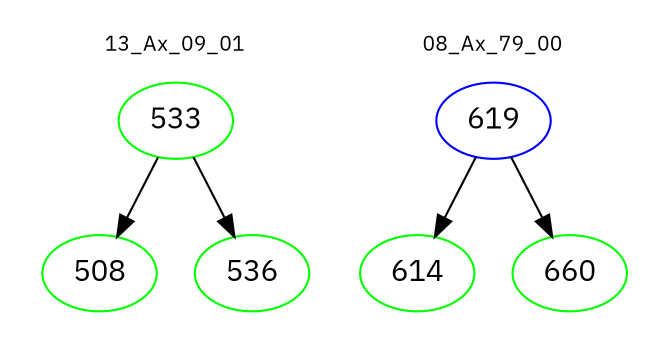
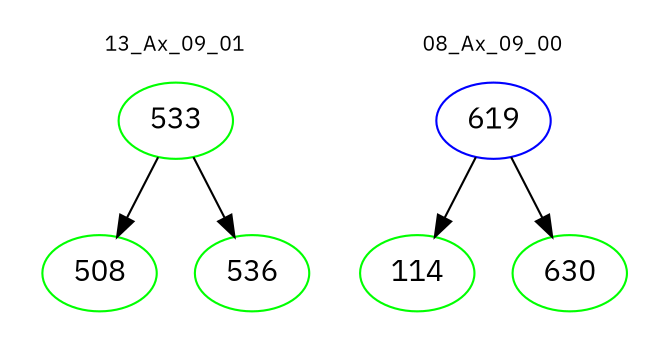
(494, 46) -> (494, 46)
(417, 273) -> (417, 273)
(570, 273) -> (570, 273)
